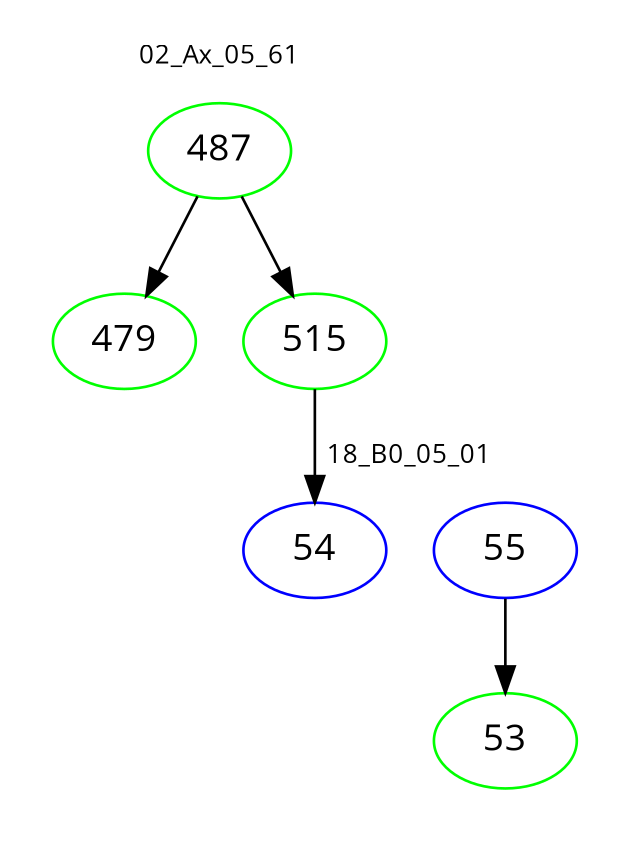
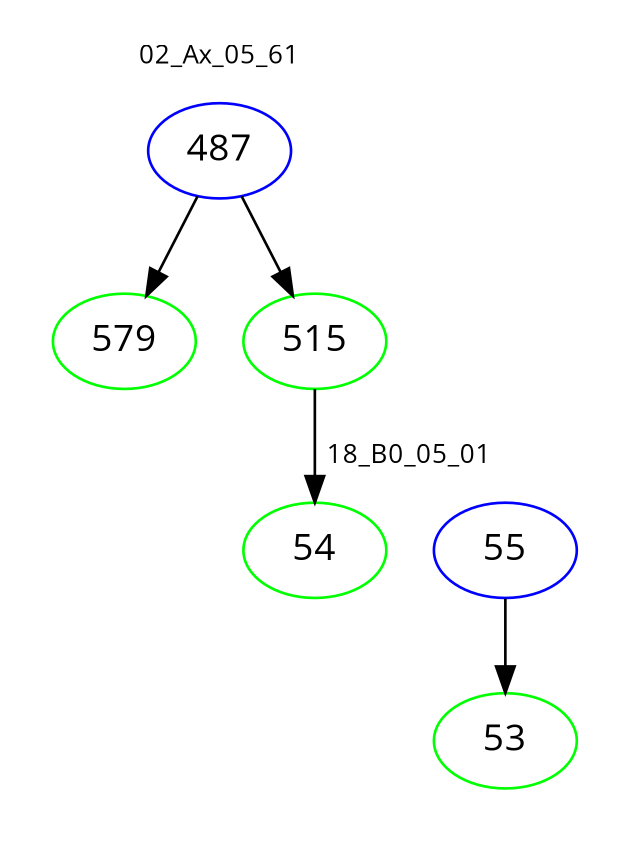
(220, 151) -> (220, 151)
(124, 341) -> (124, 341)
(315, 550) -> (315, 550)
